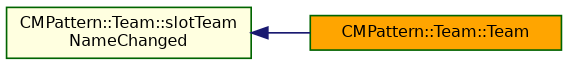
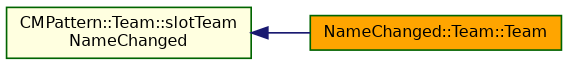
(436, 33) -> (436, 33)
